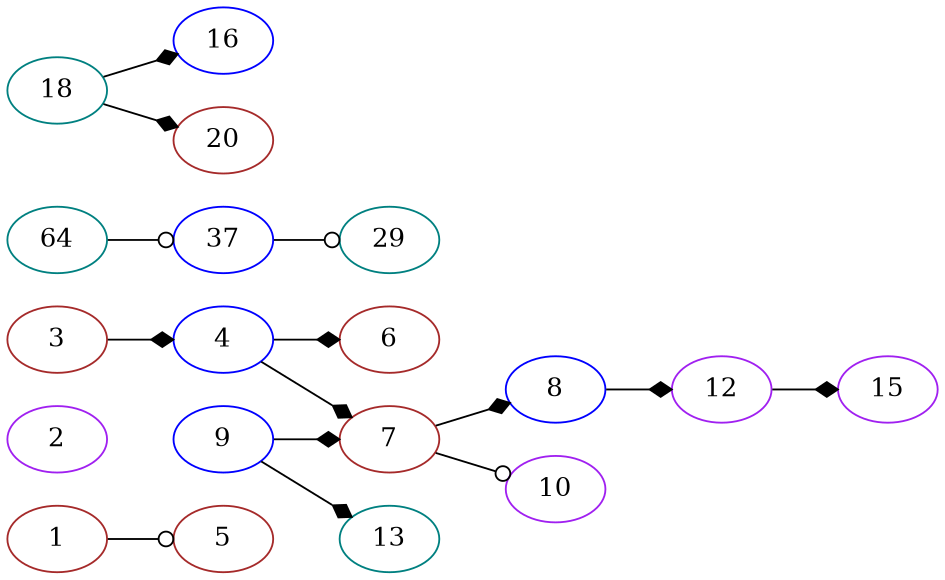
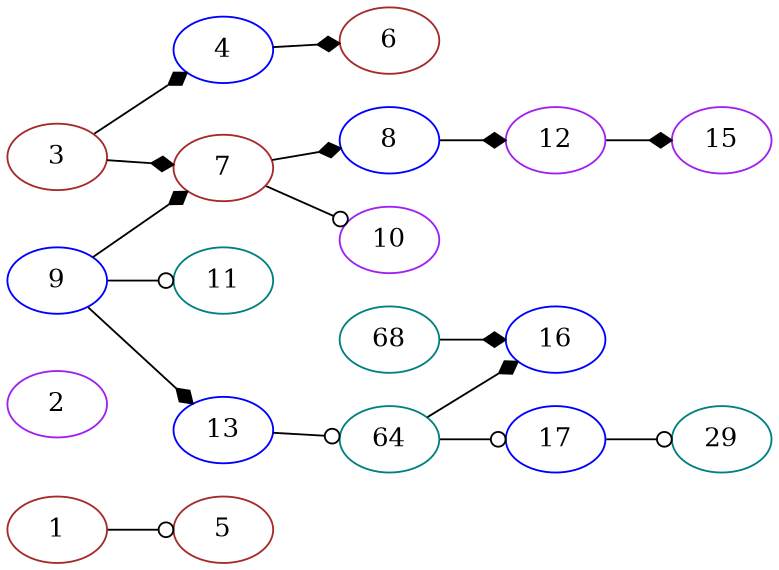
(57, 90) -> (389, 340)
(223, 140) -> none
(223, 240) -> (556, 439)
none -> (223, 281)
(297, 384) -> (129, 162)
none -> (463, 395)
none -> (299, 434)
(389, 539) -> (223, 430)
